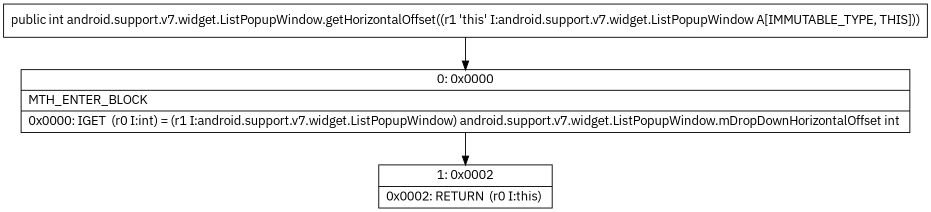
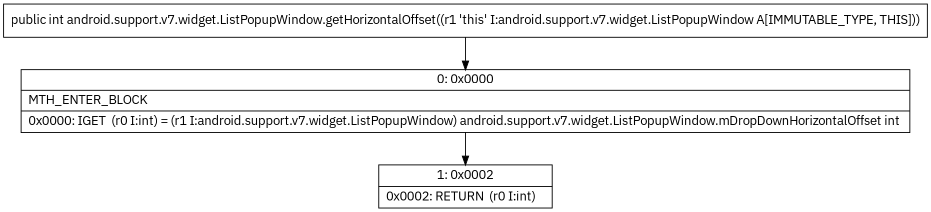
(465, 197) -> (462, 197)
